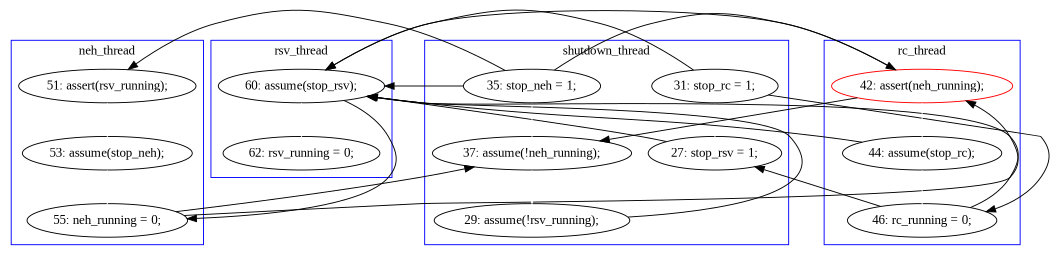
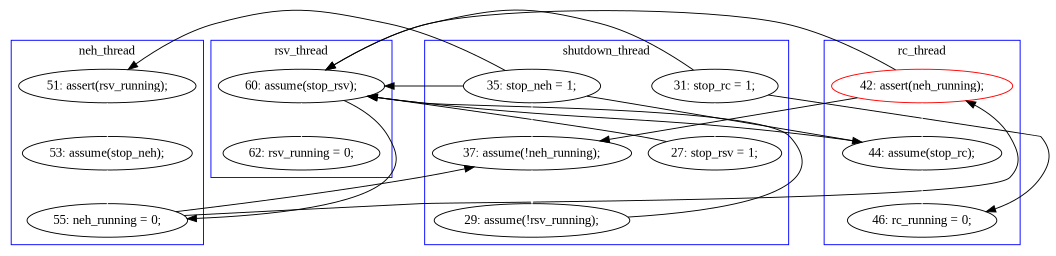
(676, 18) -> (720, 118)
(743, 105) -> none
(816, 186) -> none
